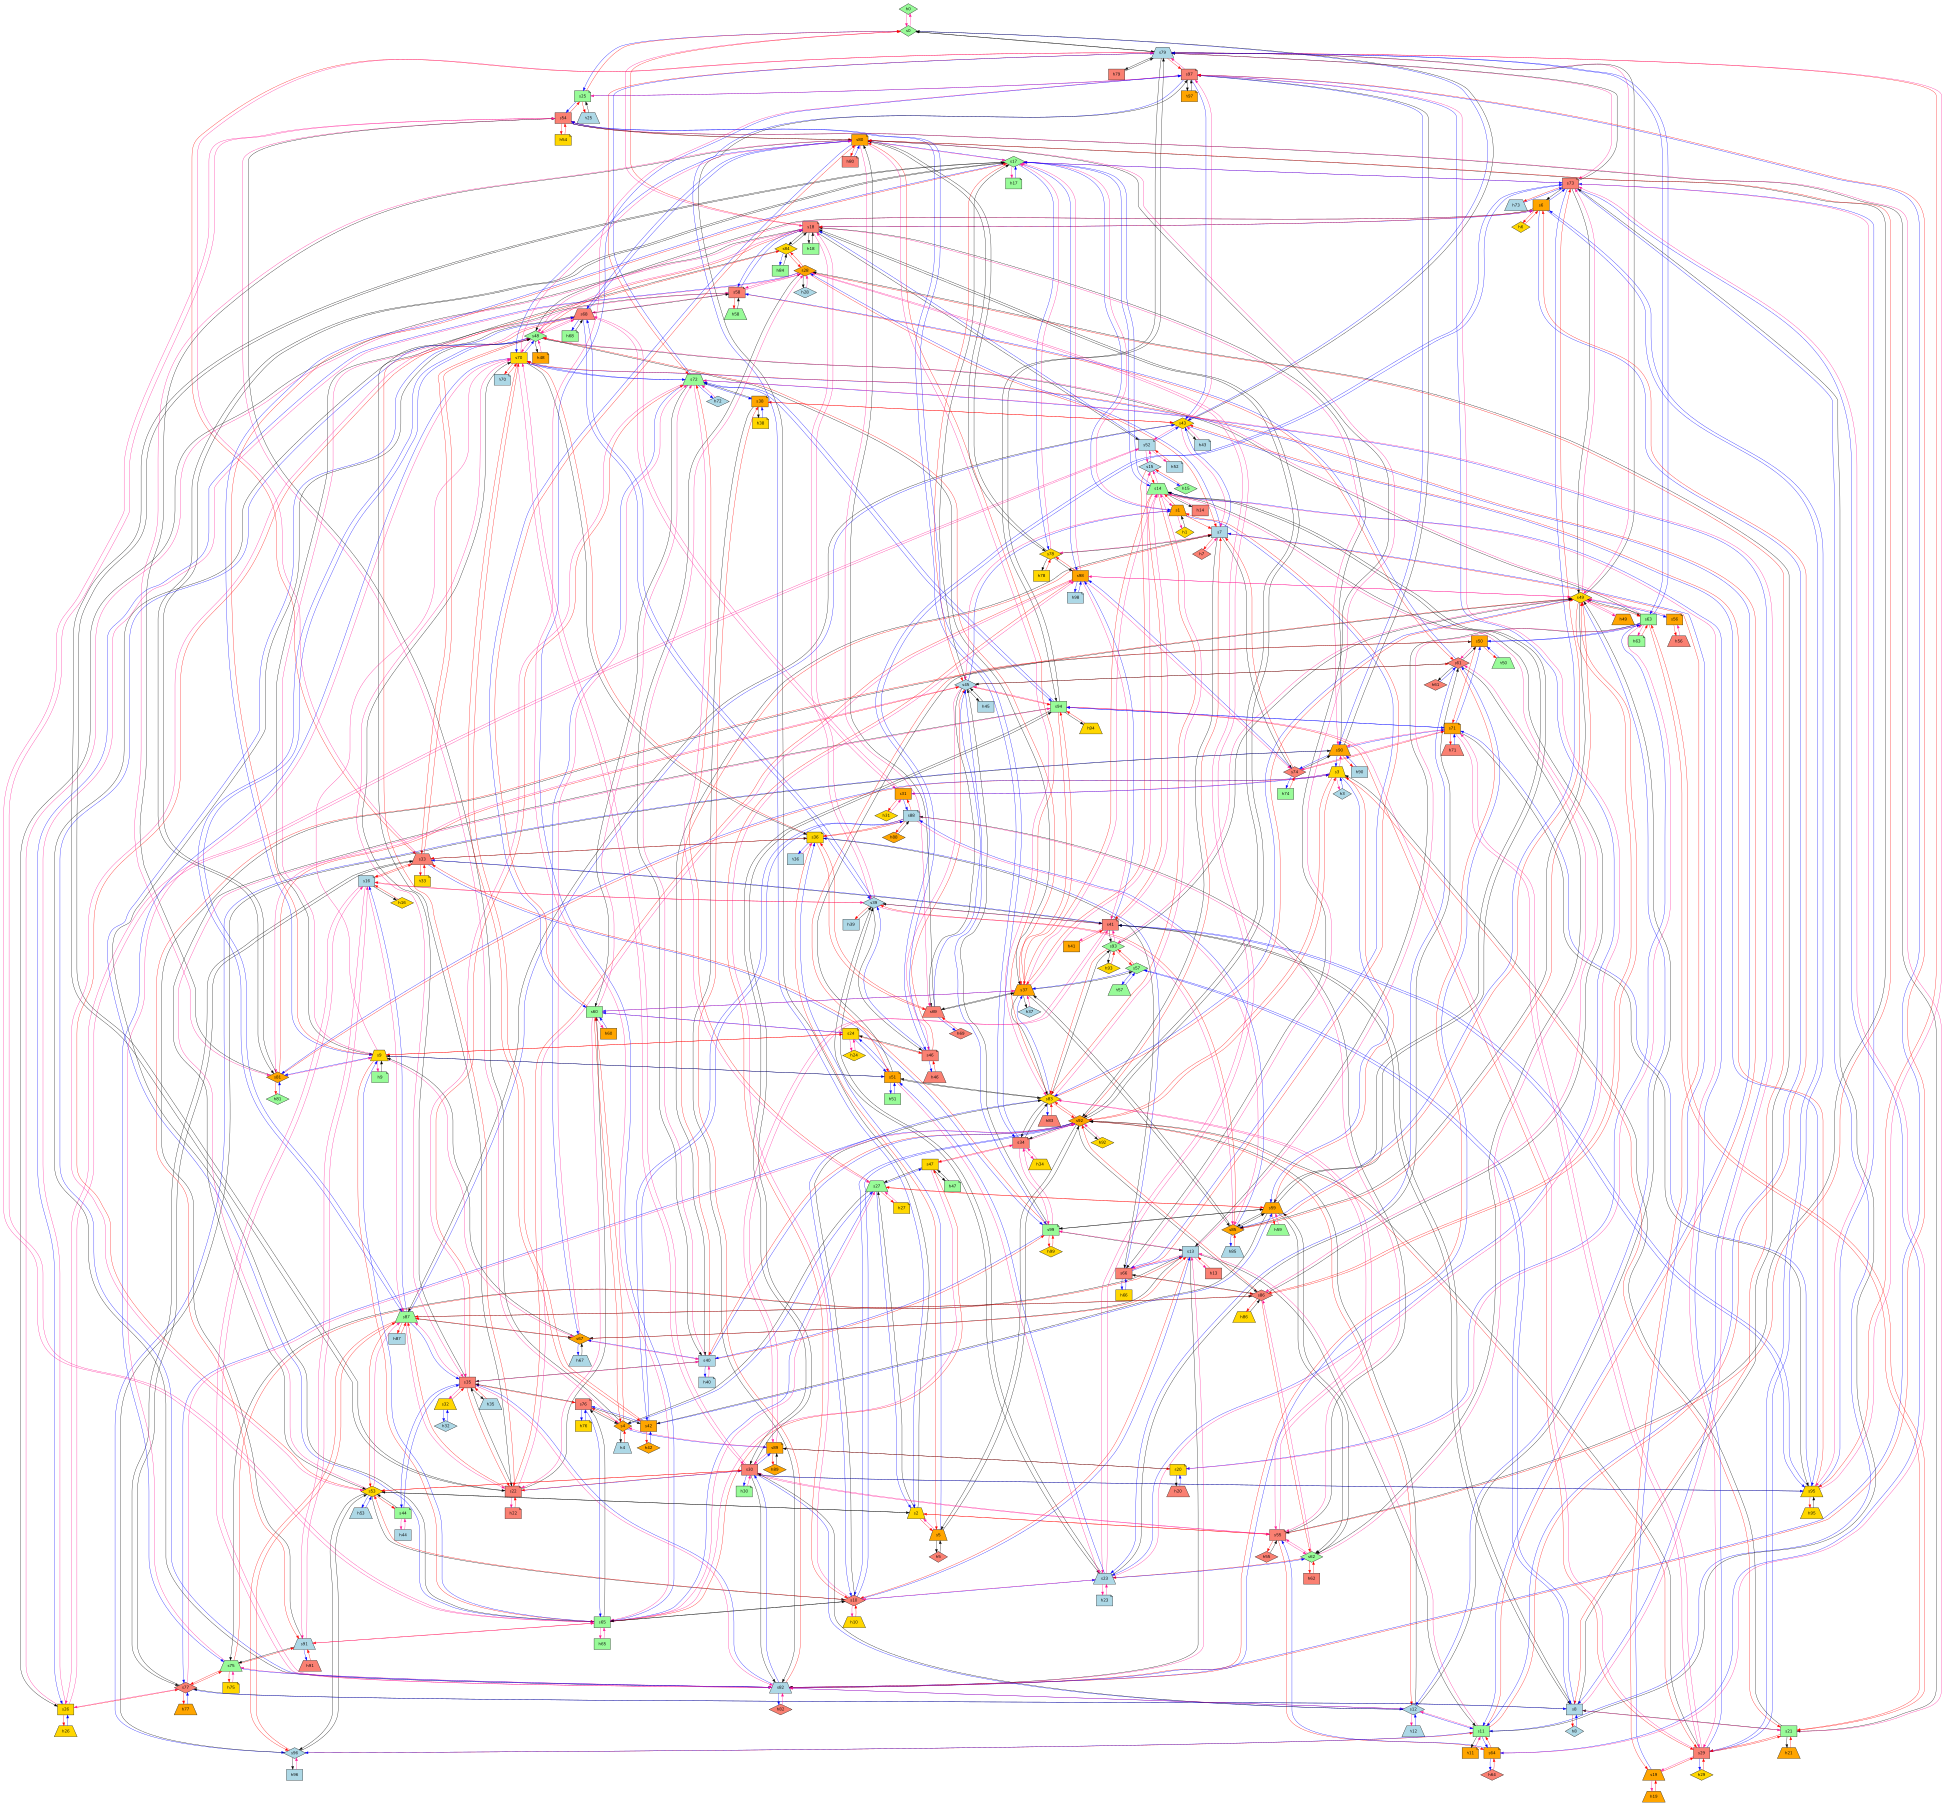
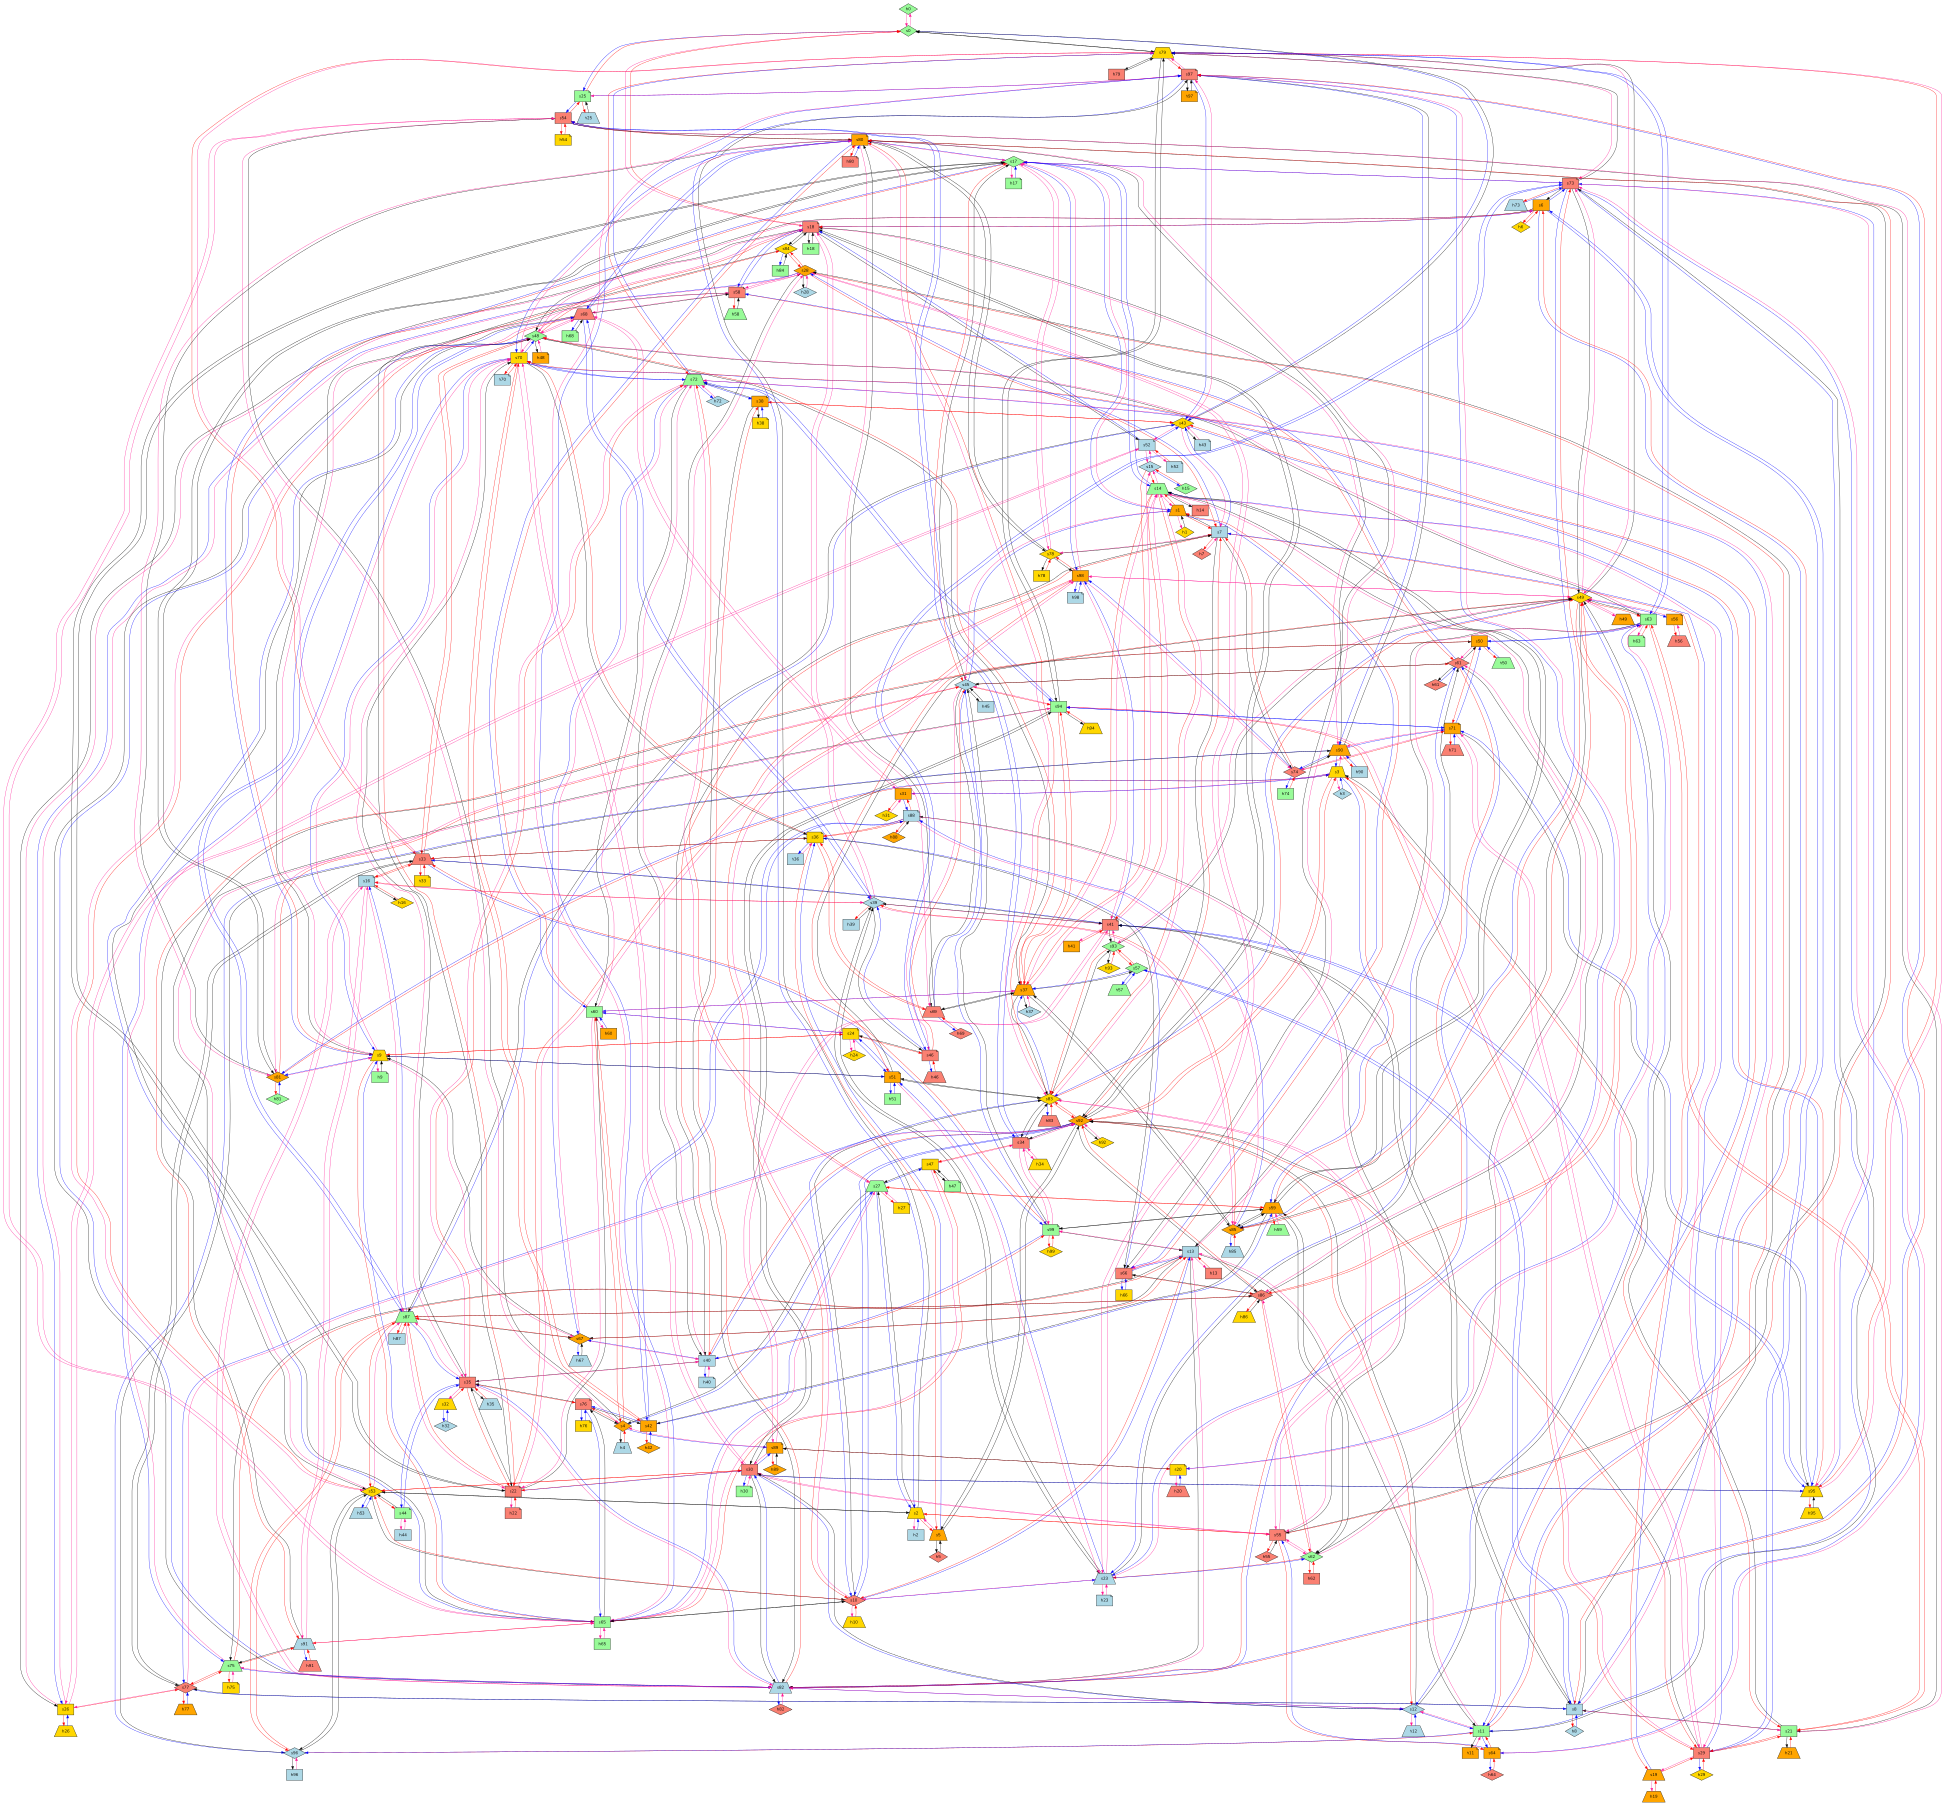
(1163, 53) -> (1163, 53)
(1037, 347) -> (1037, 347)
none -> (1200, 521)
none -> (357, 684)
(1176, 1479) -> (1176, 1479)
none -> (916, 1535)
